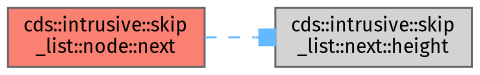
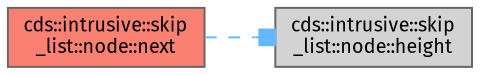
(374, 37) -> (374, 37)
